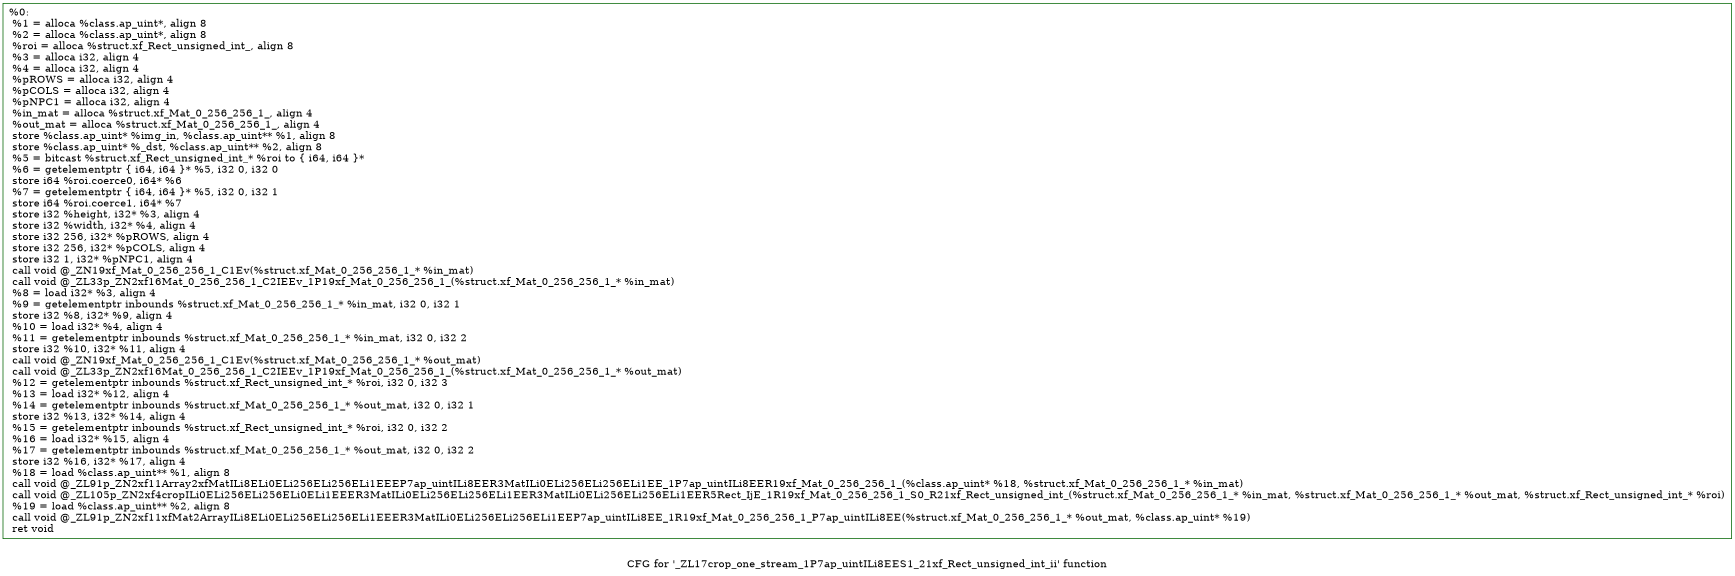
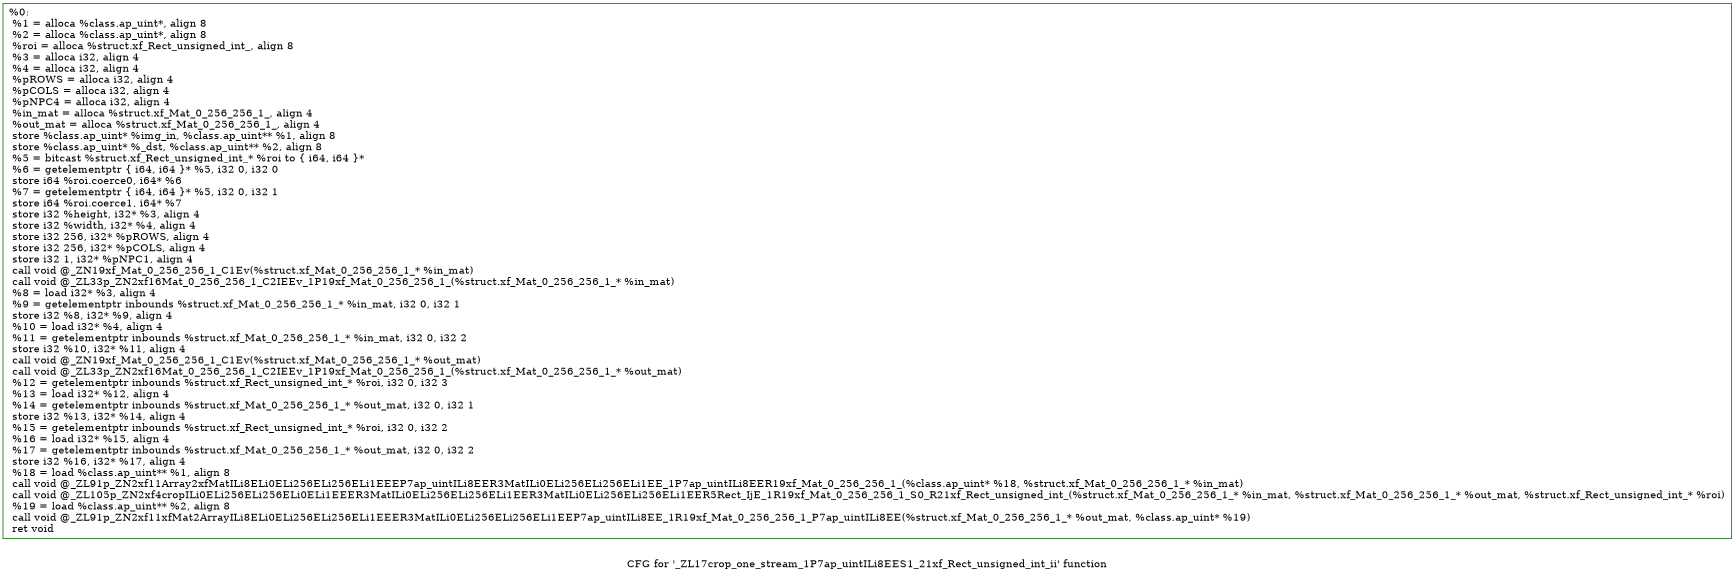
(90, 102) -> (90, 102)
